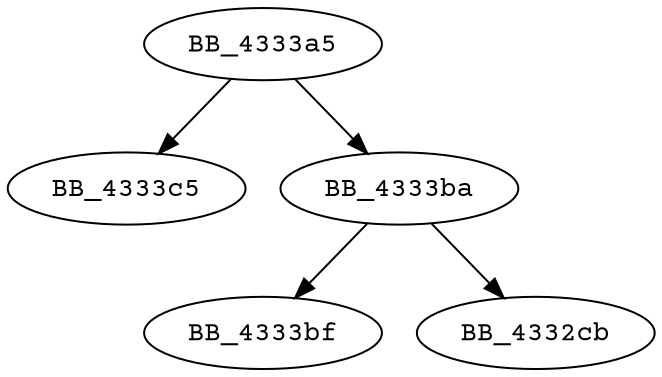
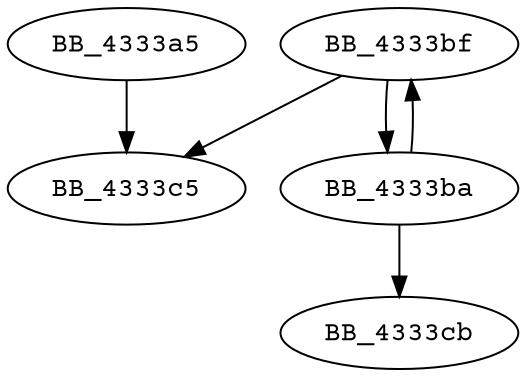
(324, 109) -> (386, 106)
none -> (272, 112)
(536, 333) -> (399, 333)
